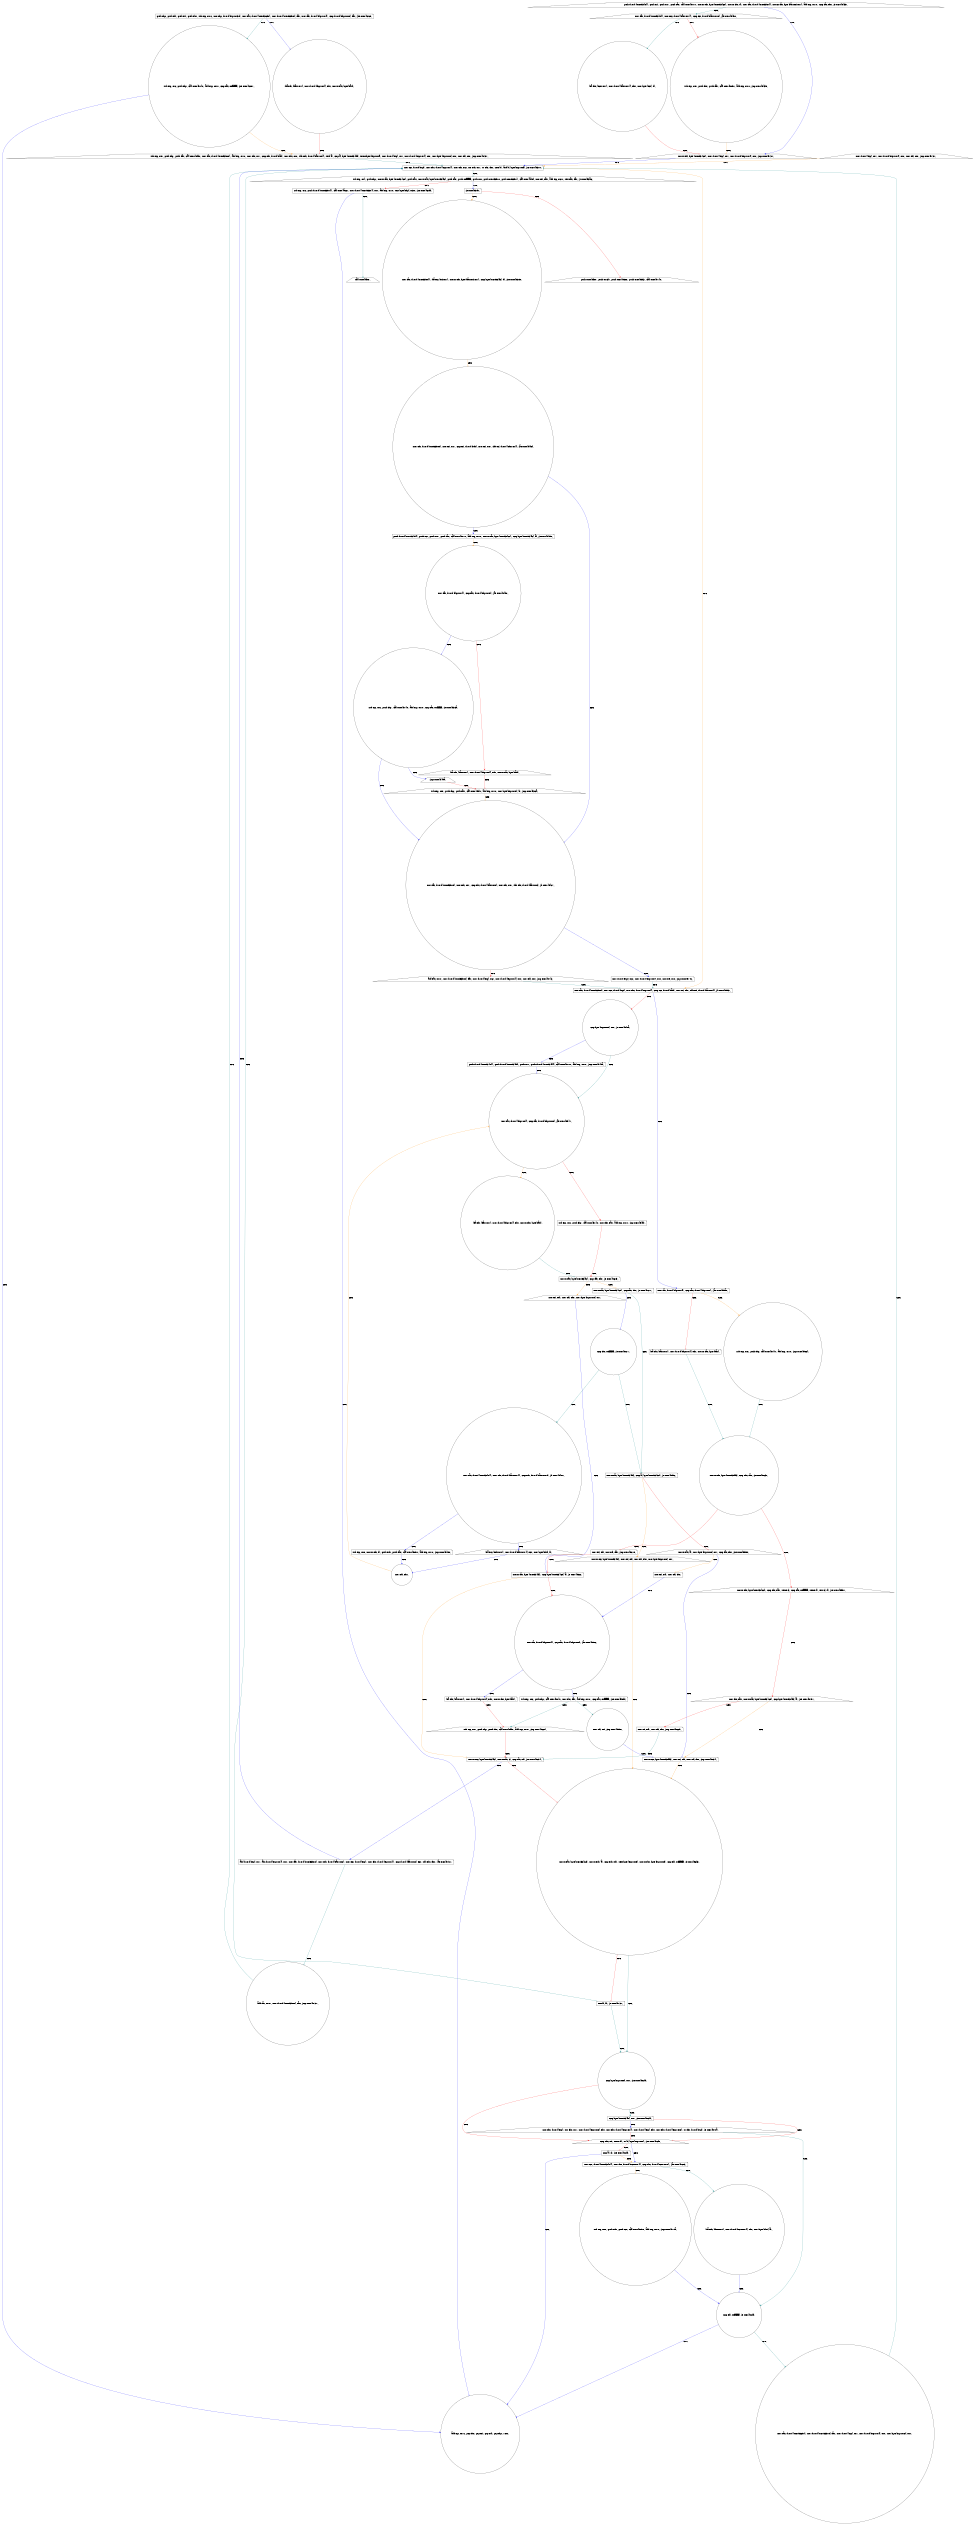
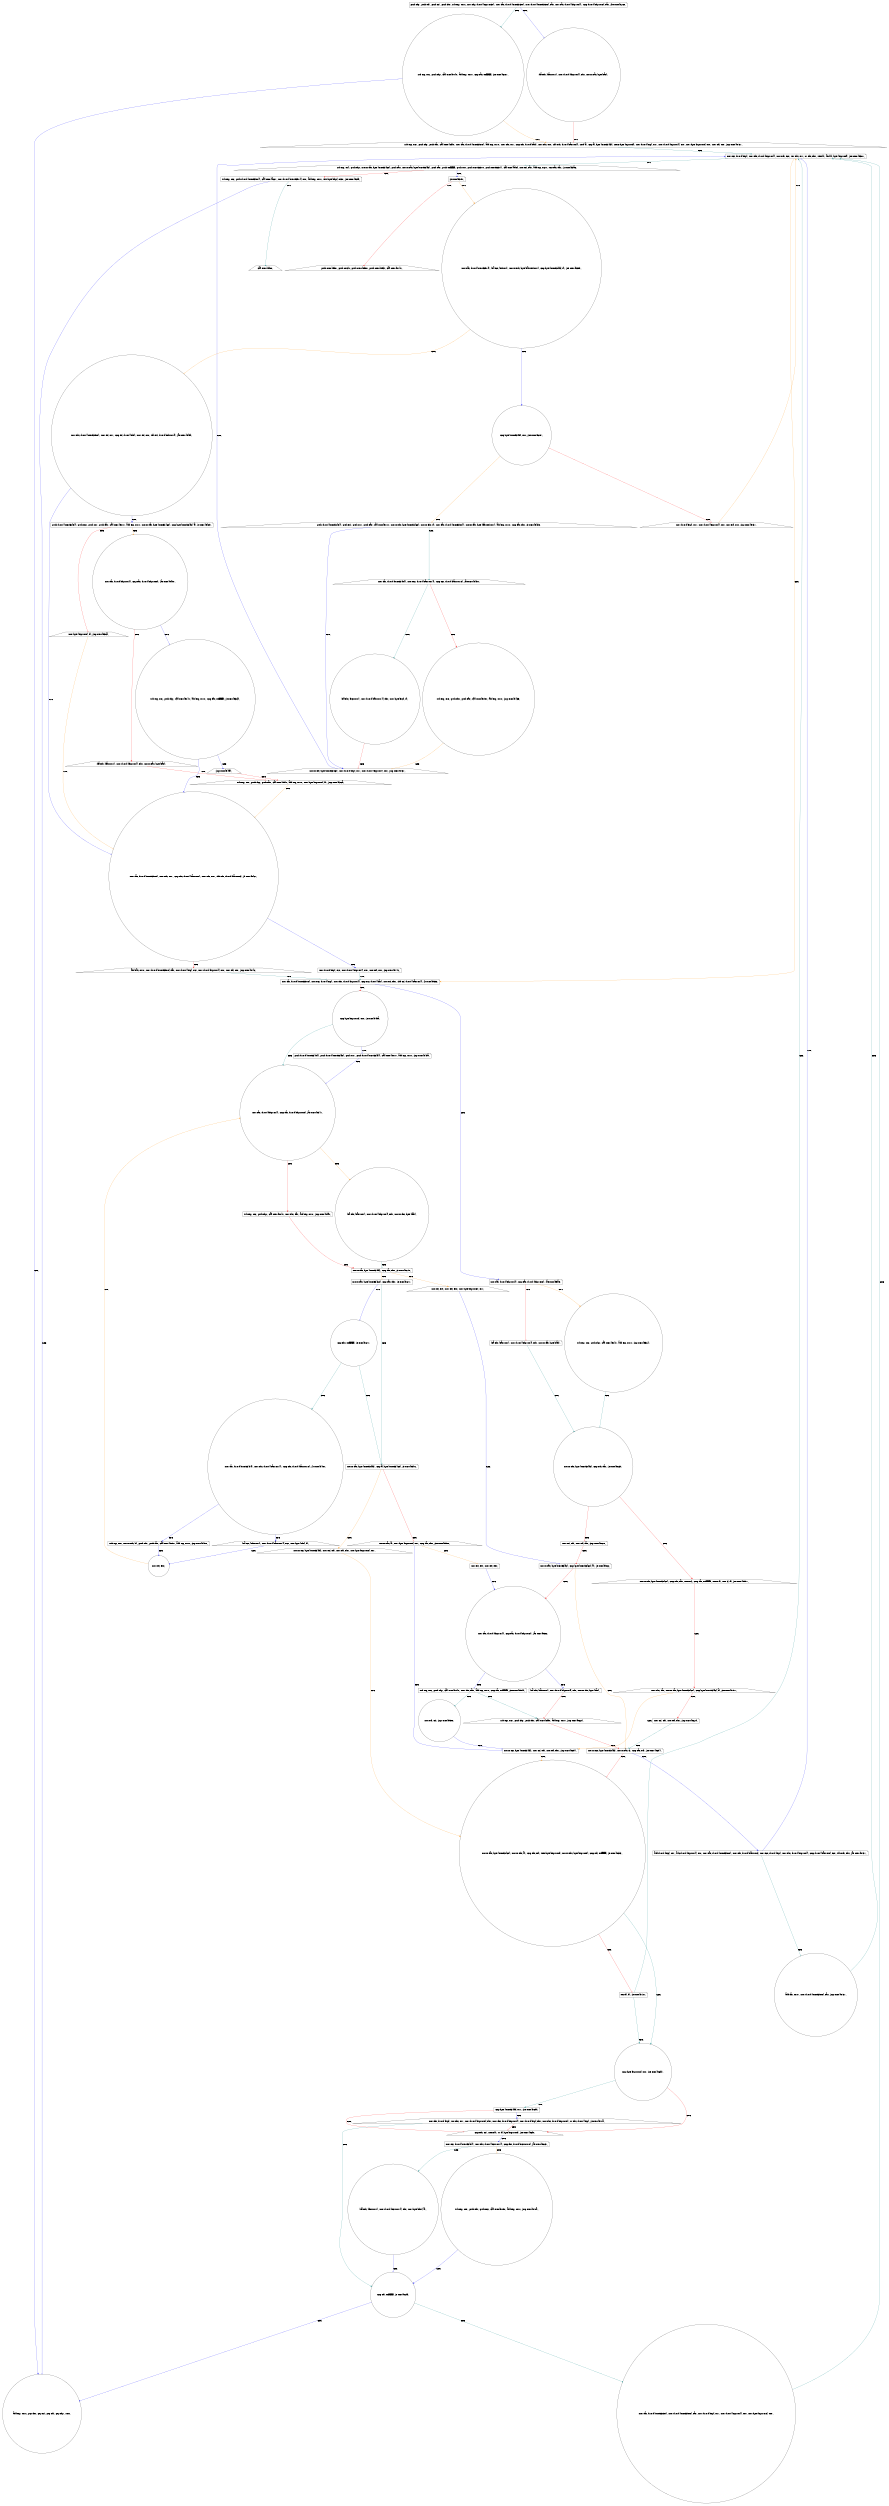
none -> (522, 435)
none -> (89, 634)
(616, 2153) -> none
